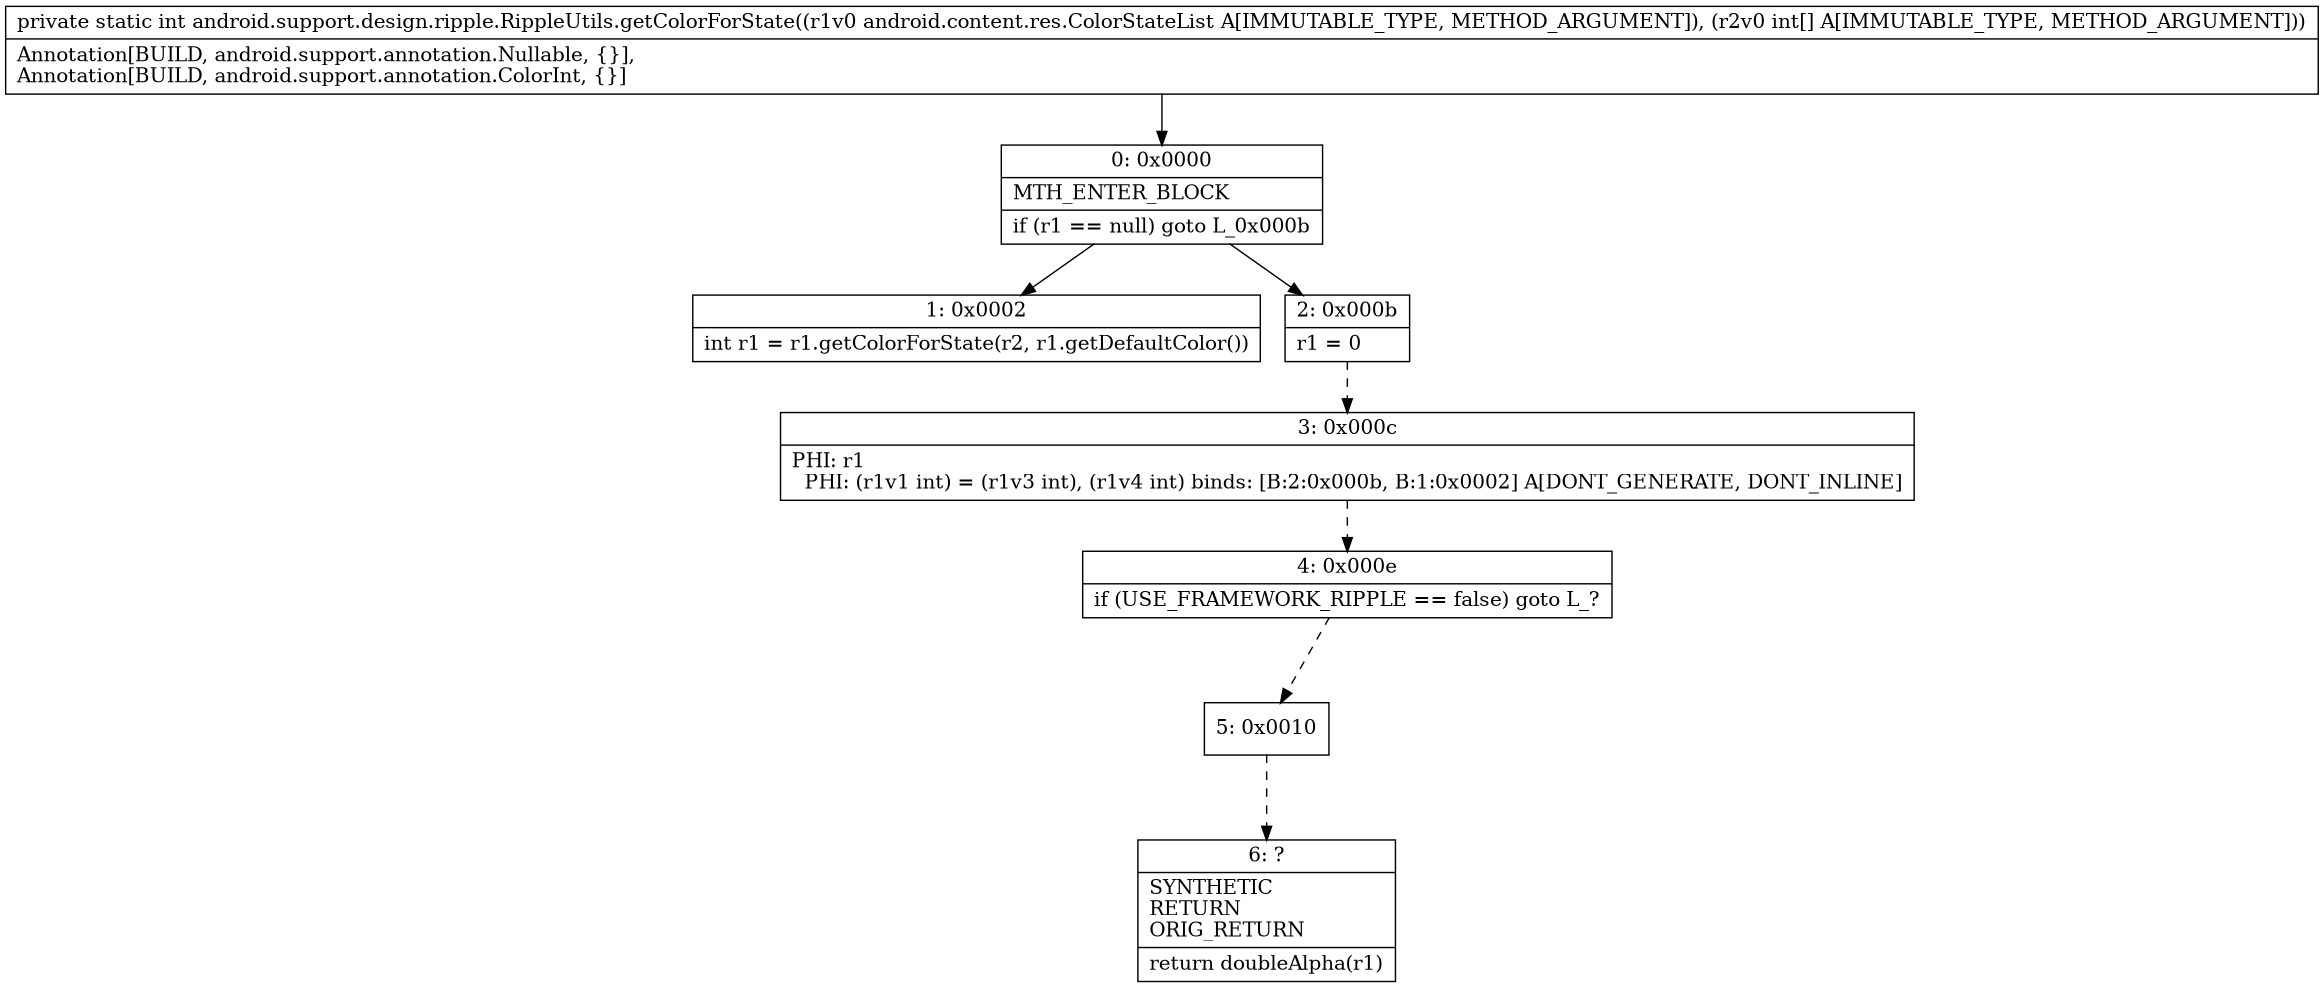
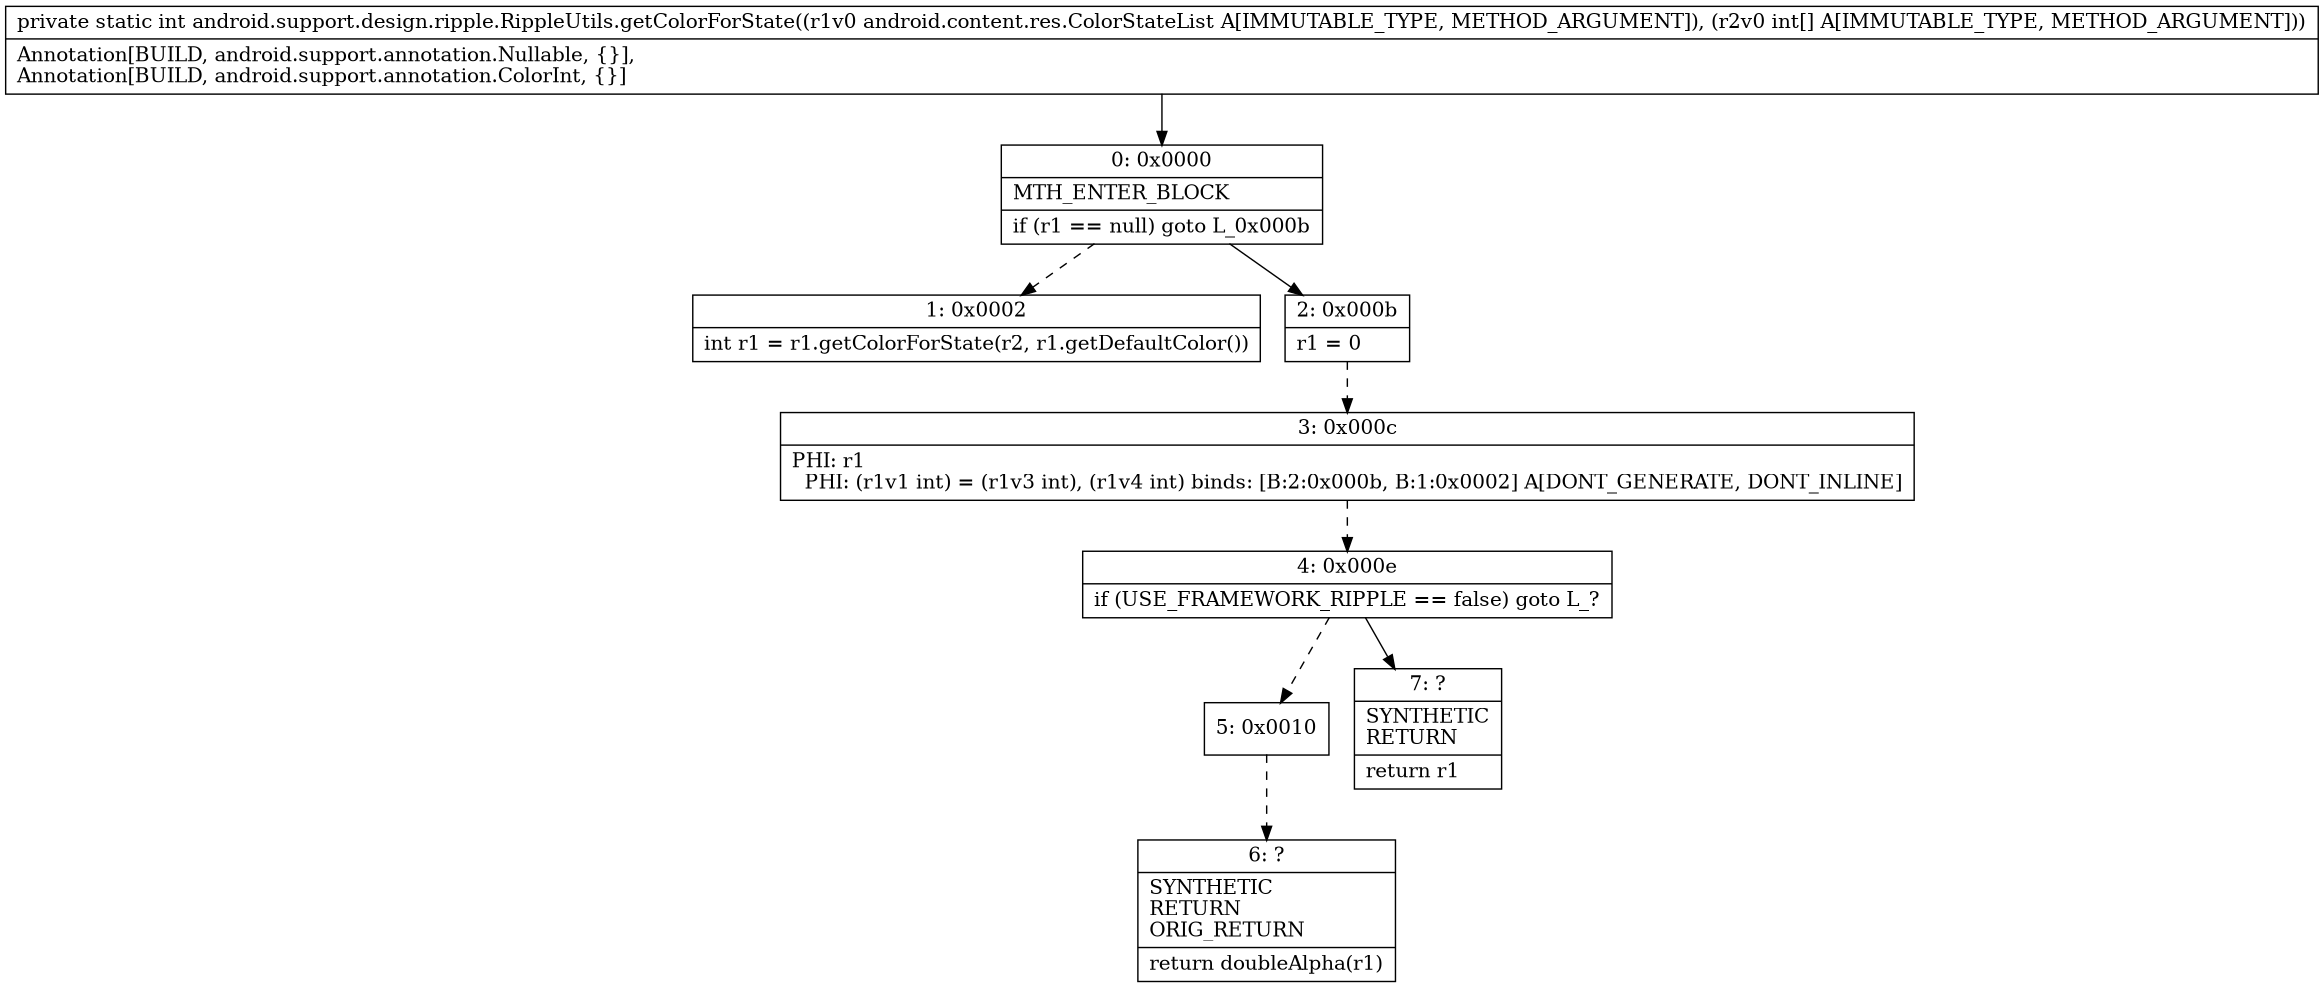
(1064, 265) -> (1064, 265)
none -> (1428, 729)
